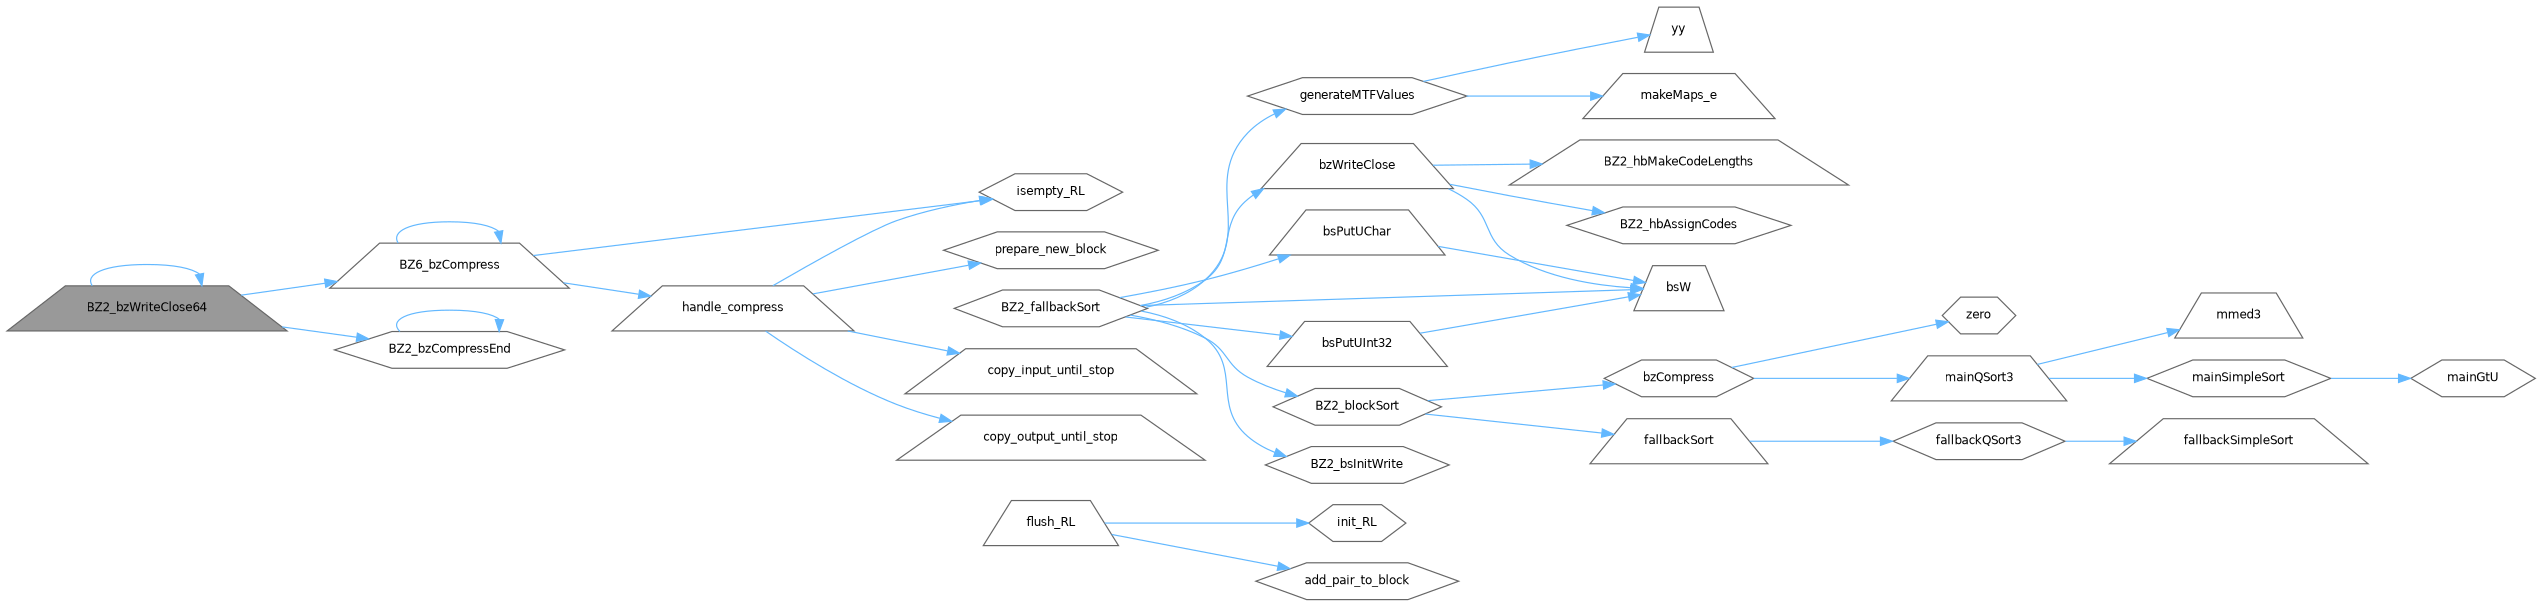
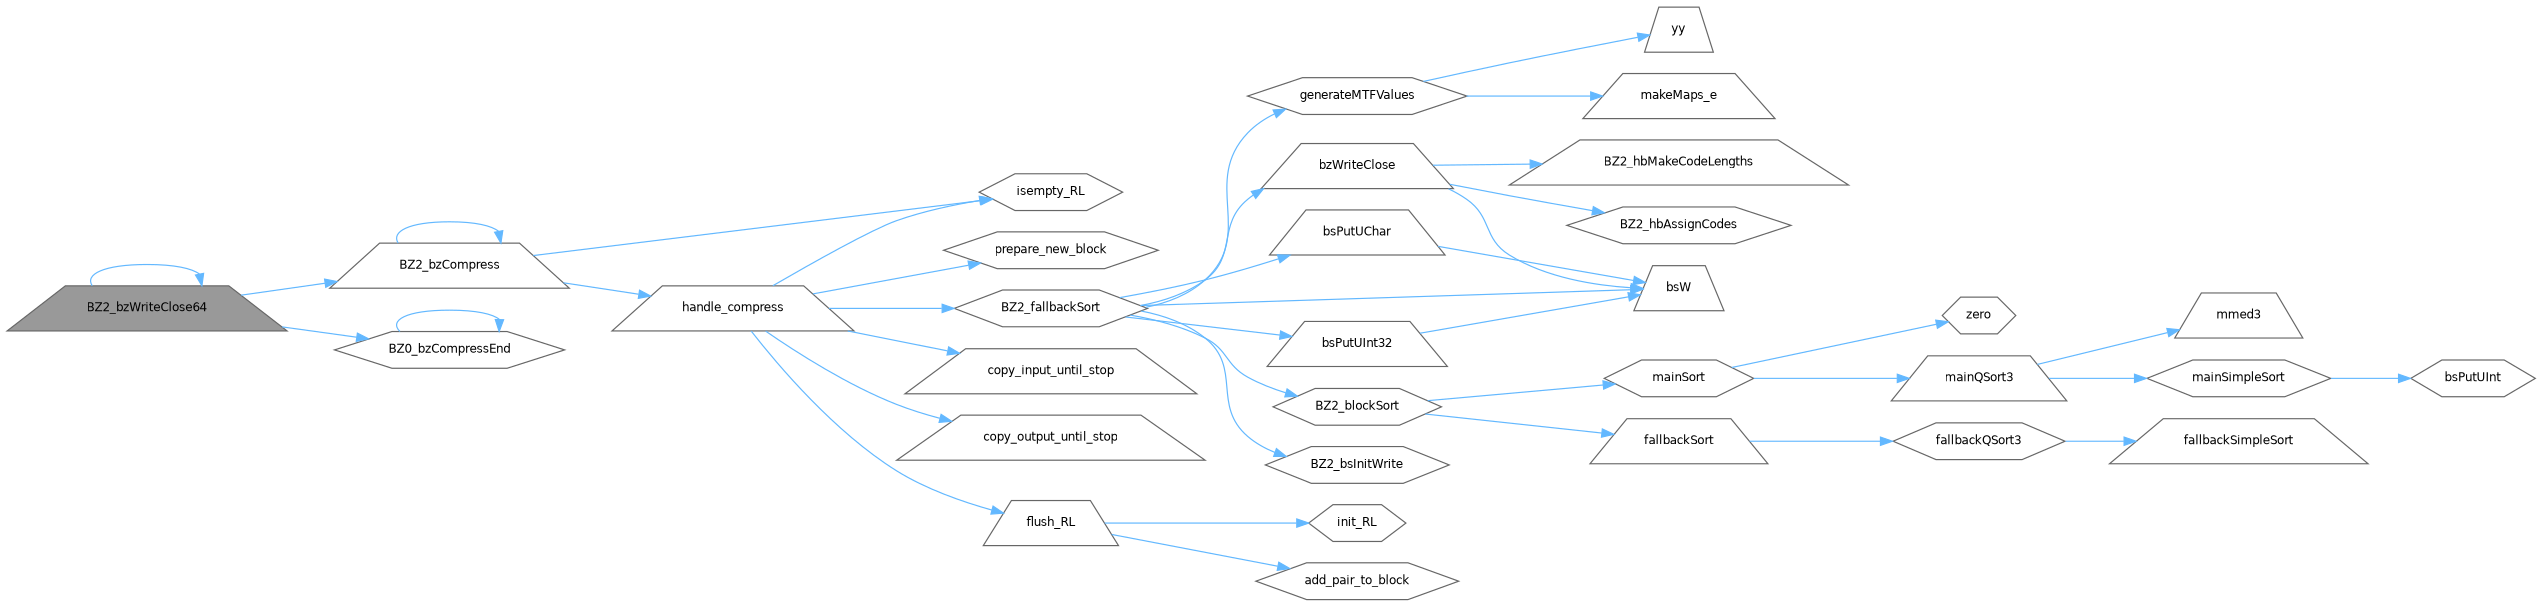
(450, 266) -> (450, 266)
none -> (885, 308)
(450, 350) -> (450, 350)
(1679, 378) -> (1679, 378)
(2473, 378) -> (2473, 378)
none -> (857, 442)
